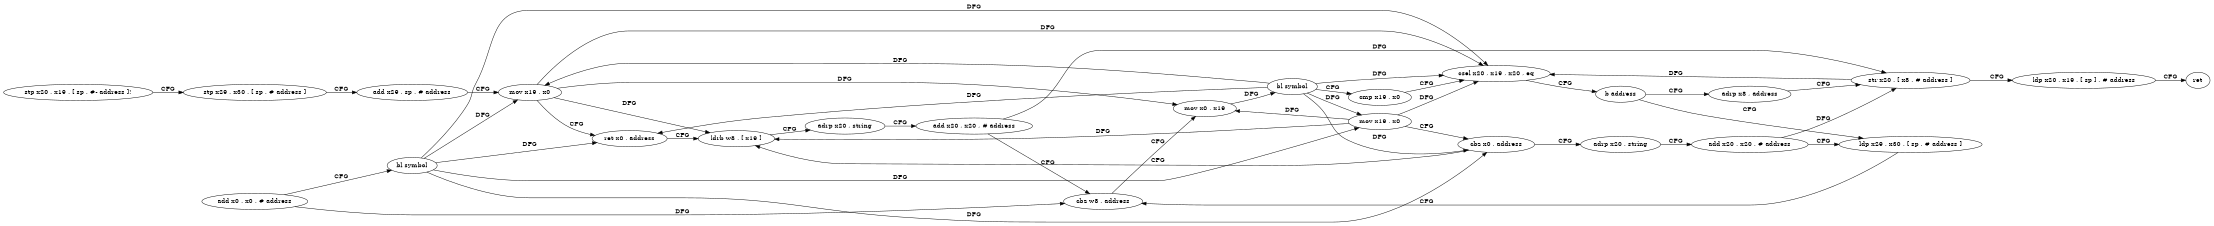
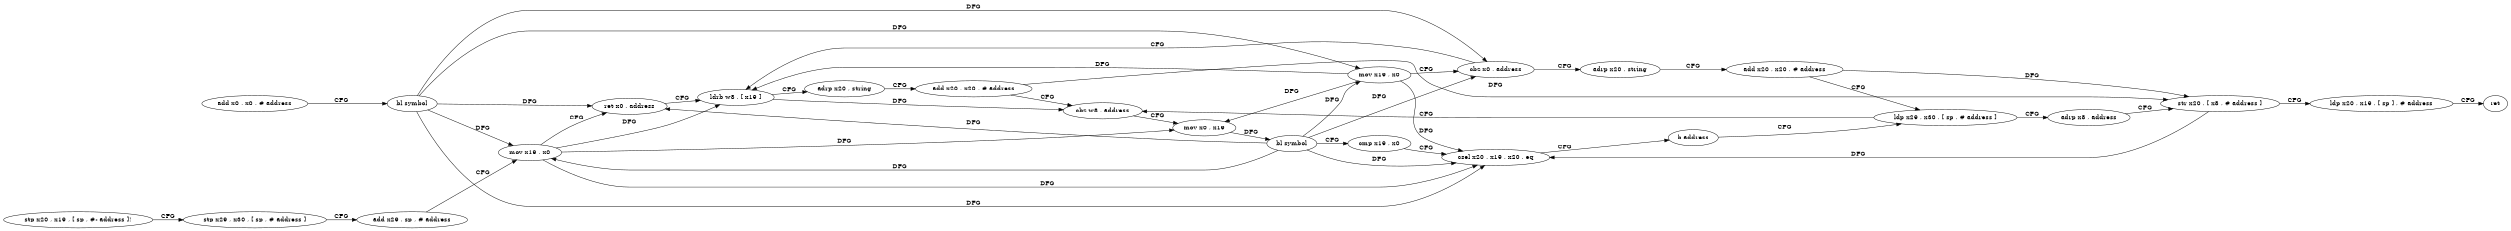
(1675, 94) -> (2030, 118)
(677, 215) -> (916, 105)
